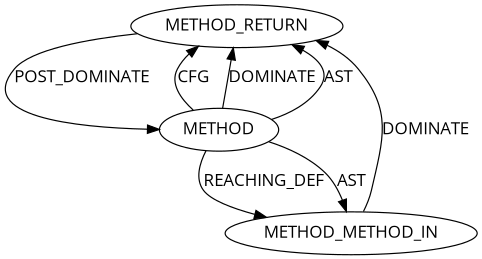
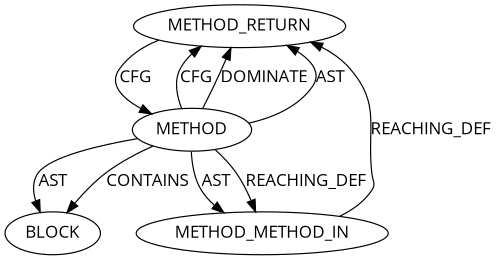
(82, 78) -> (136, 78)
(426, 130) -> (431, 130)
none -> (53, 233)
